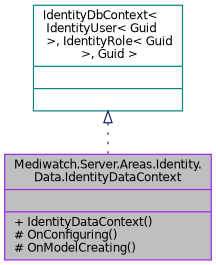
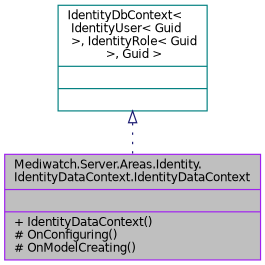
(108, 178) -> (133, 178)
